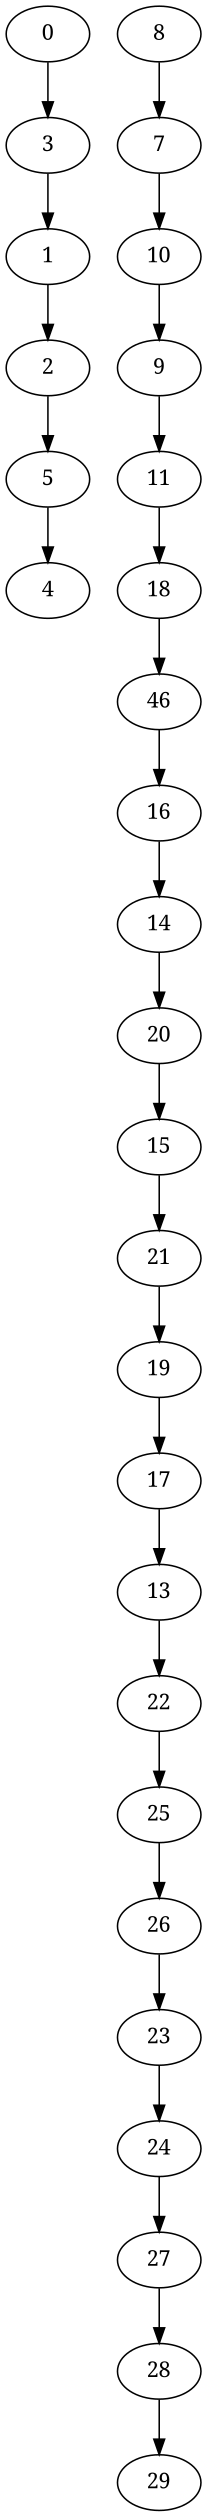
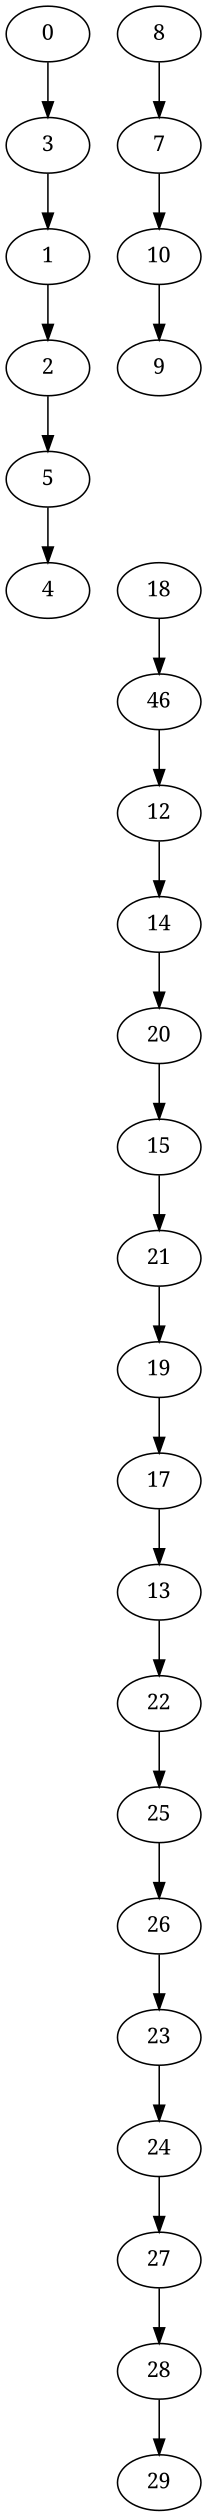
(159, 479) -> none
(159, 813) -> (159, 813)
